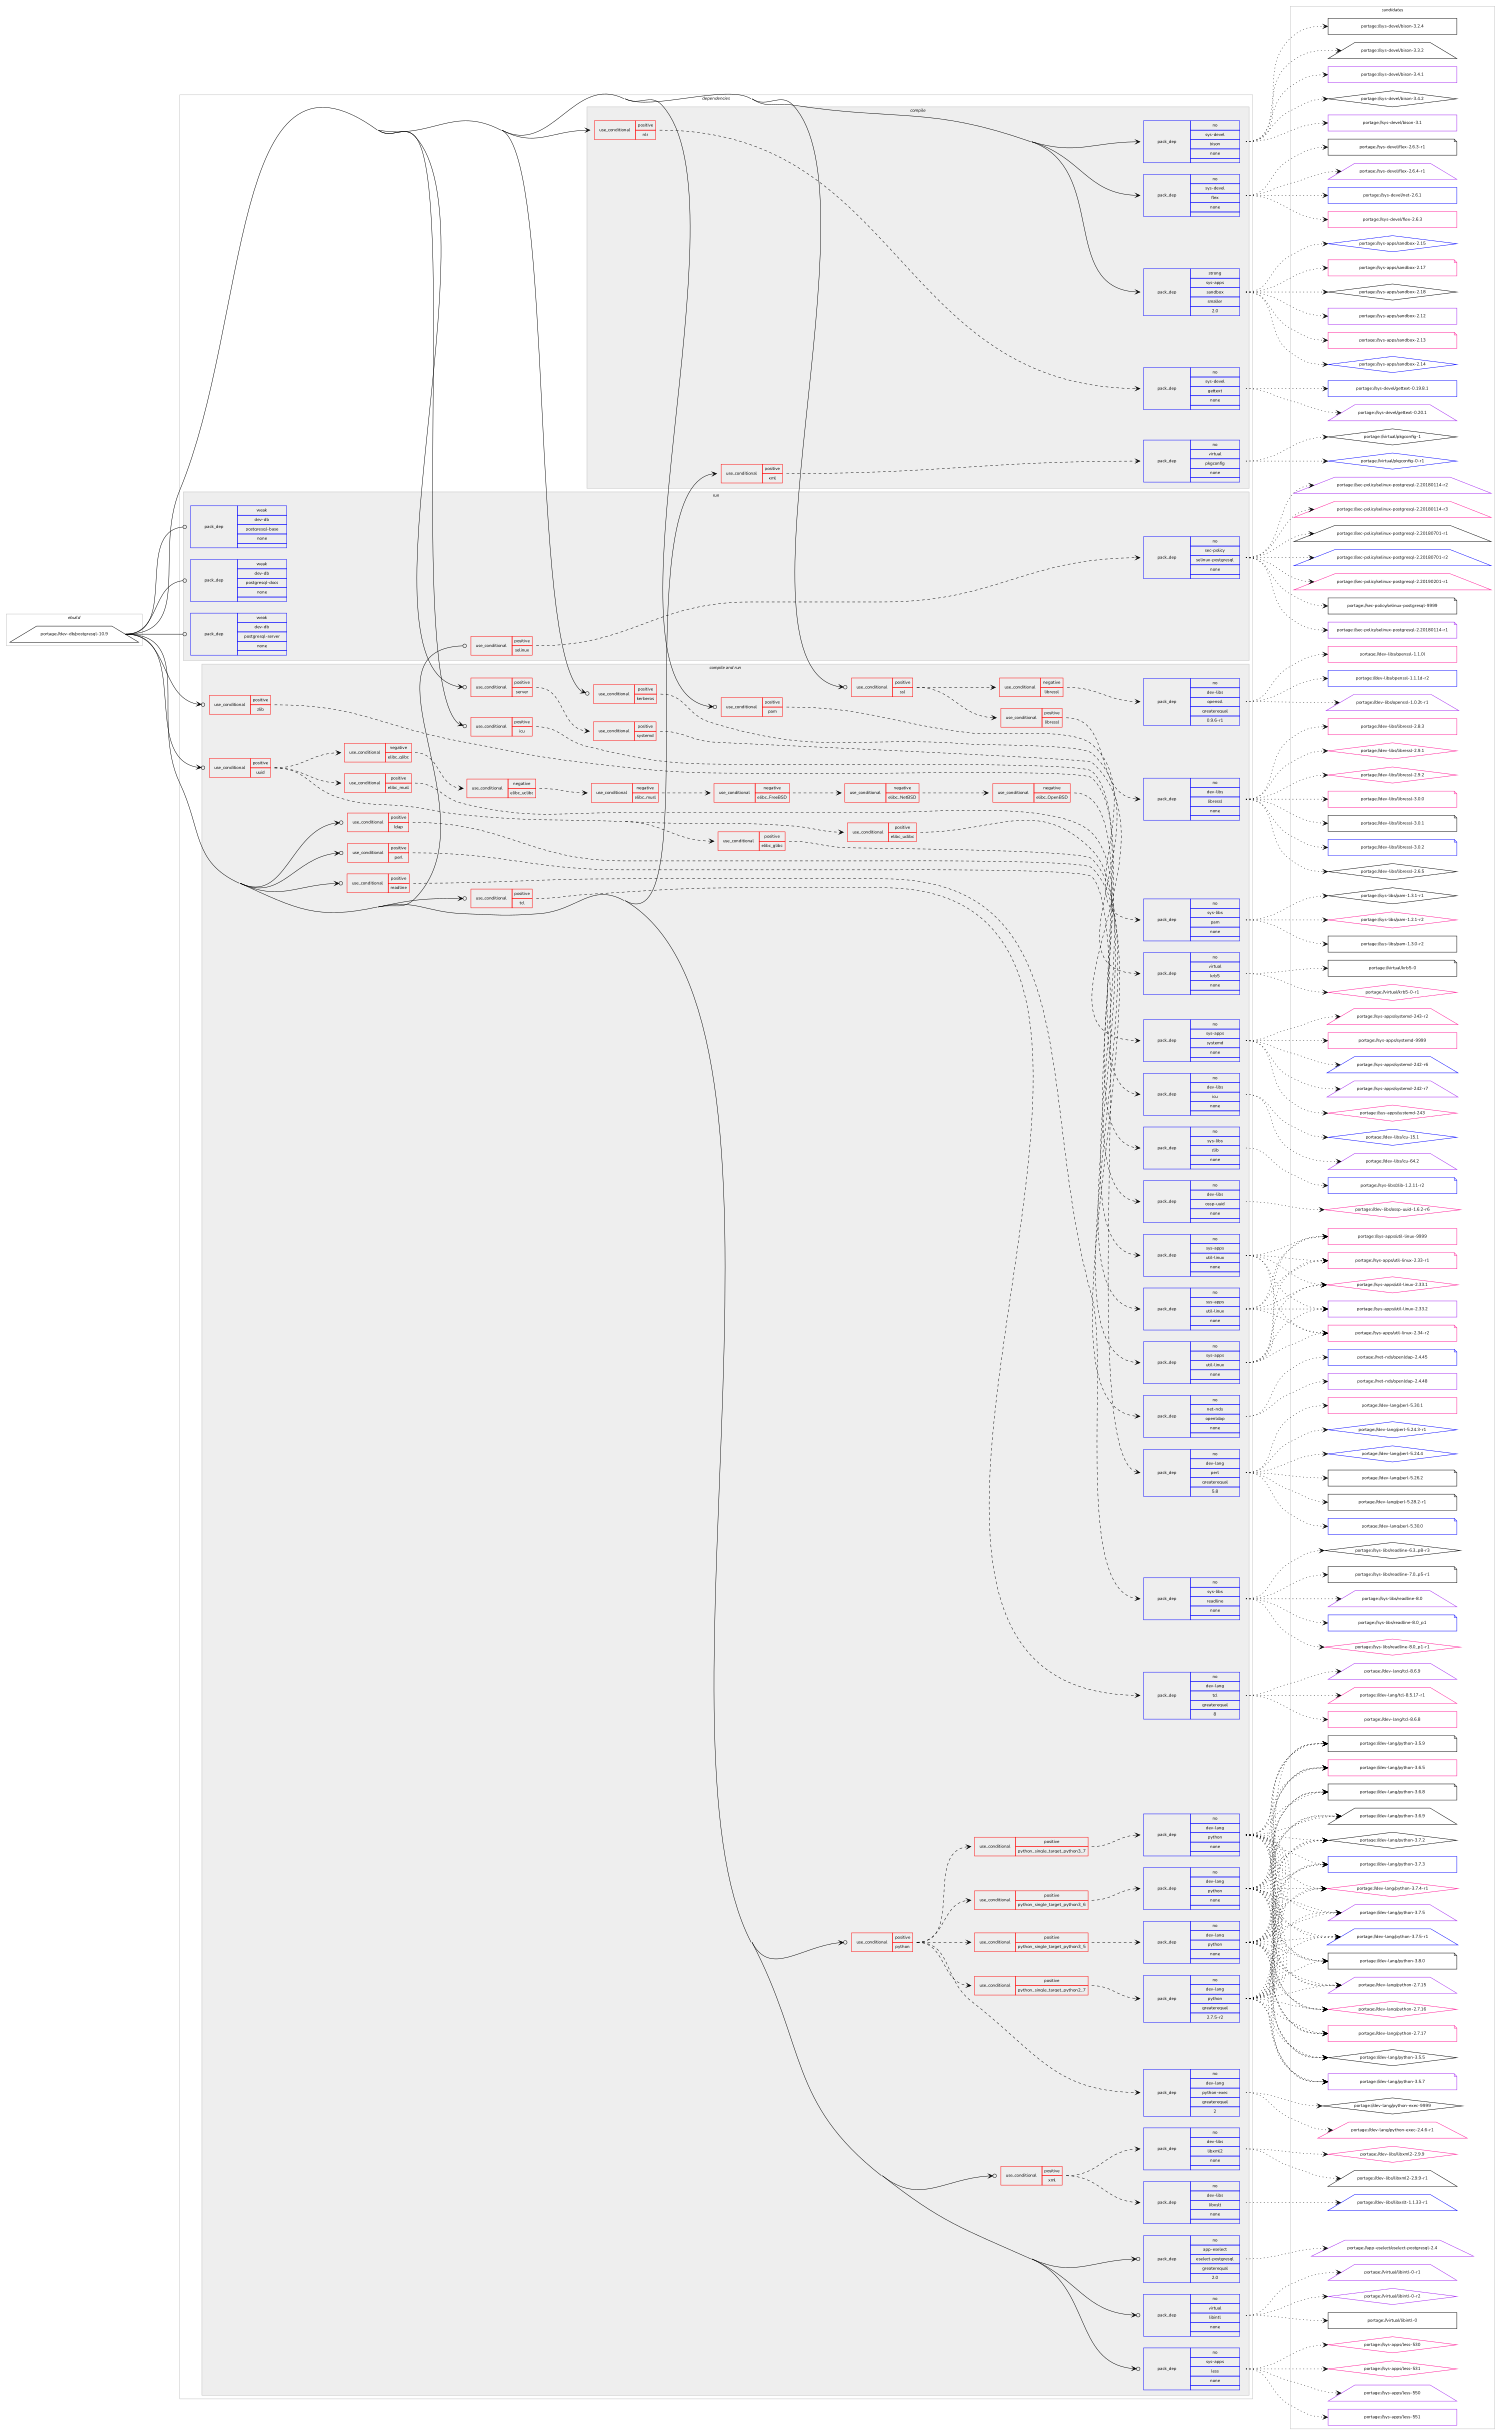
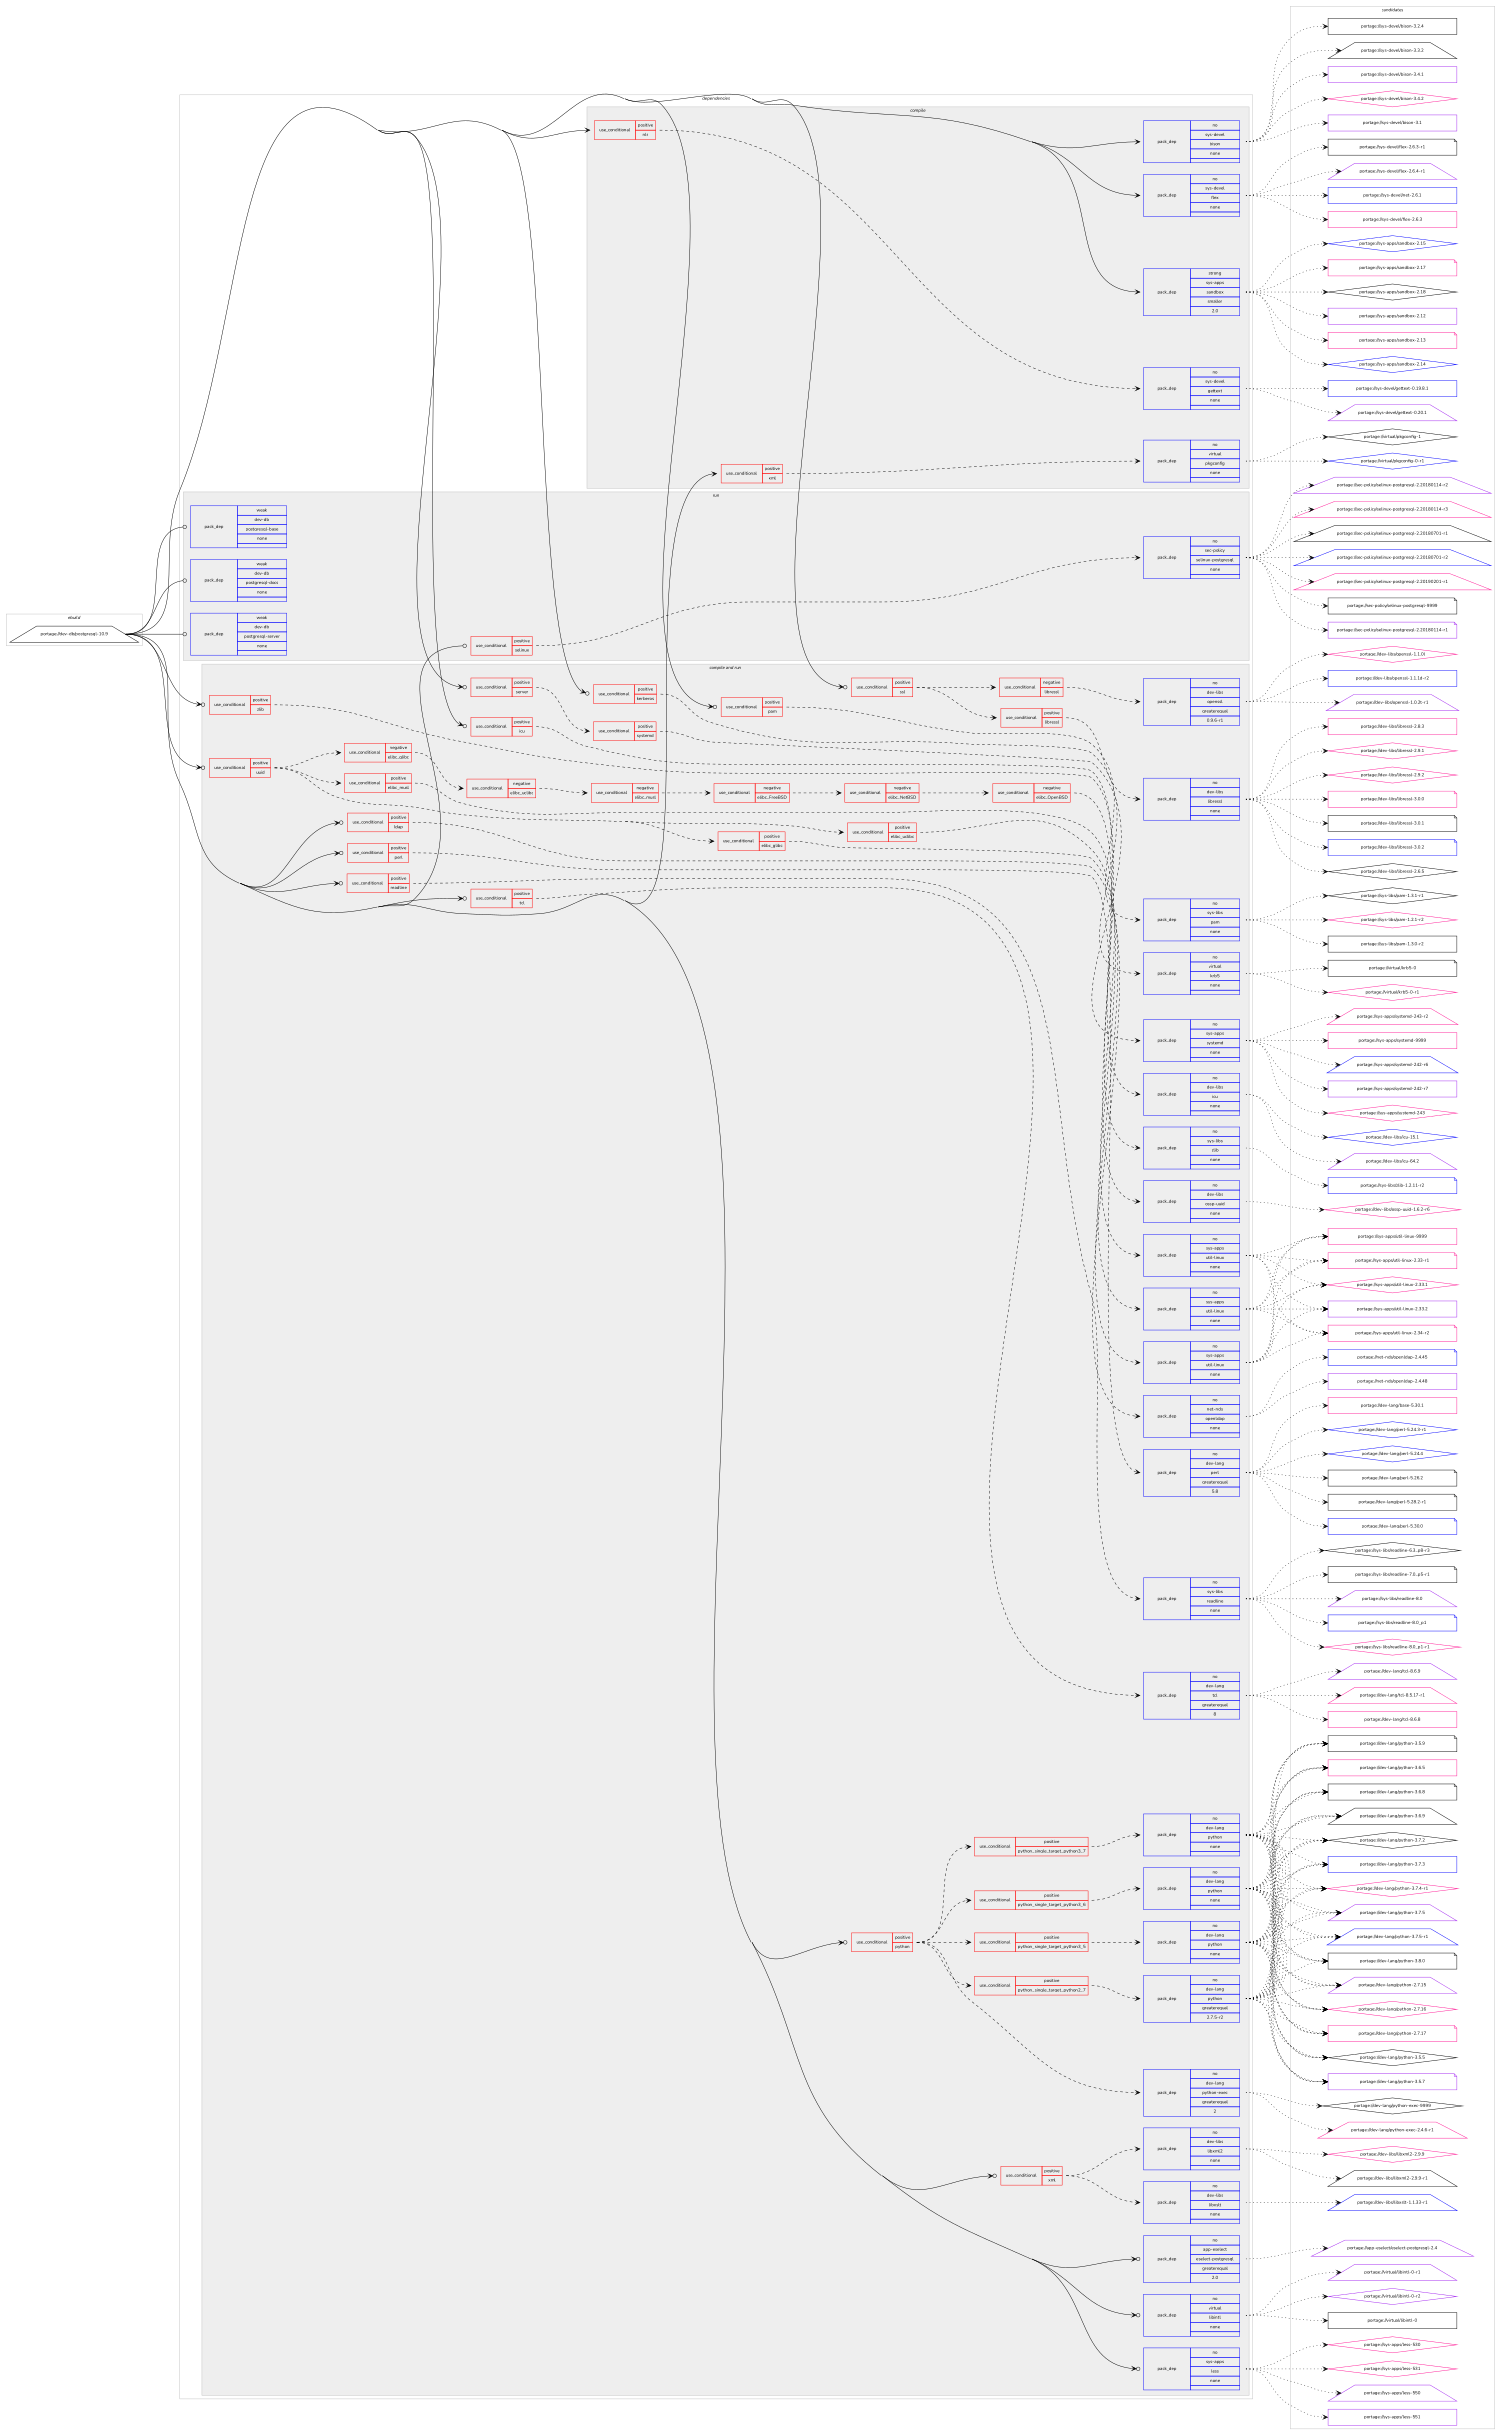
(1392, 99) -> (1392, 99)
(1392, 654) -> (1392, 654)
(1392, 1089) -> (1392, 1089)
(1392, 1406) -> (1392, 1406)
